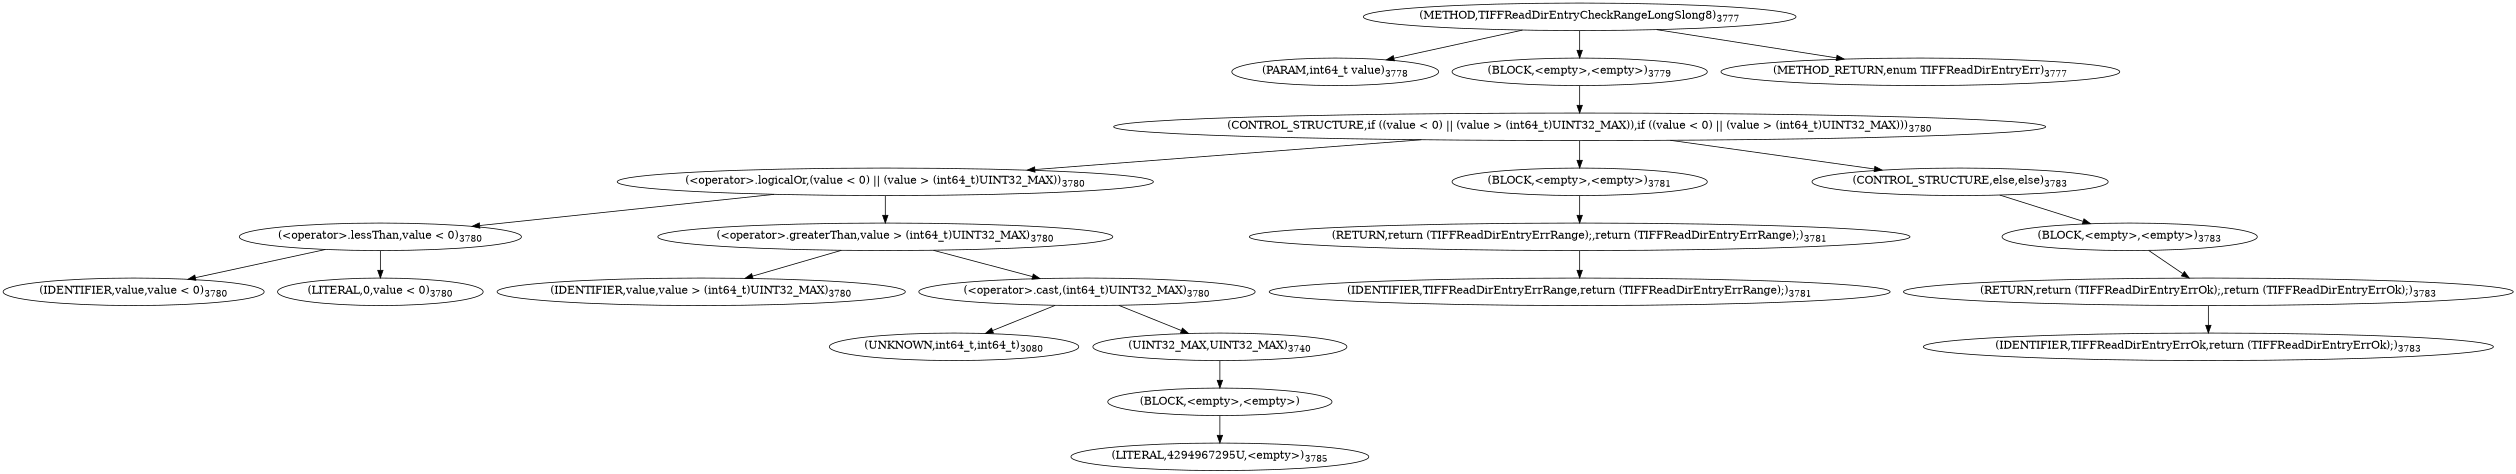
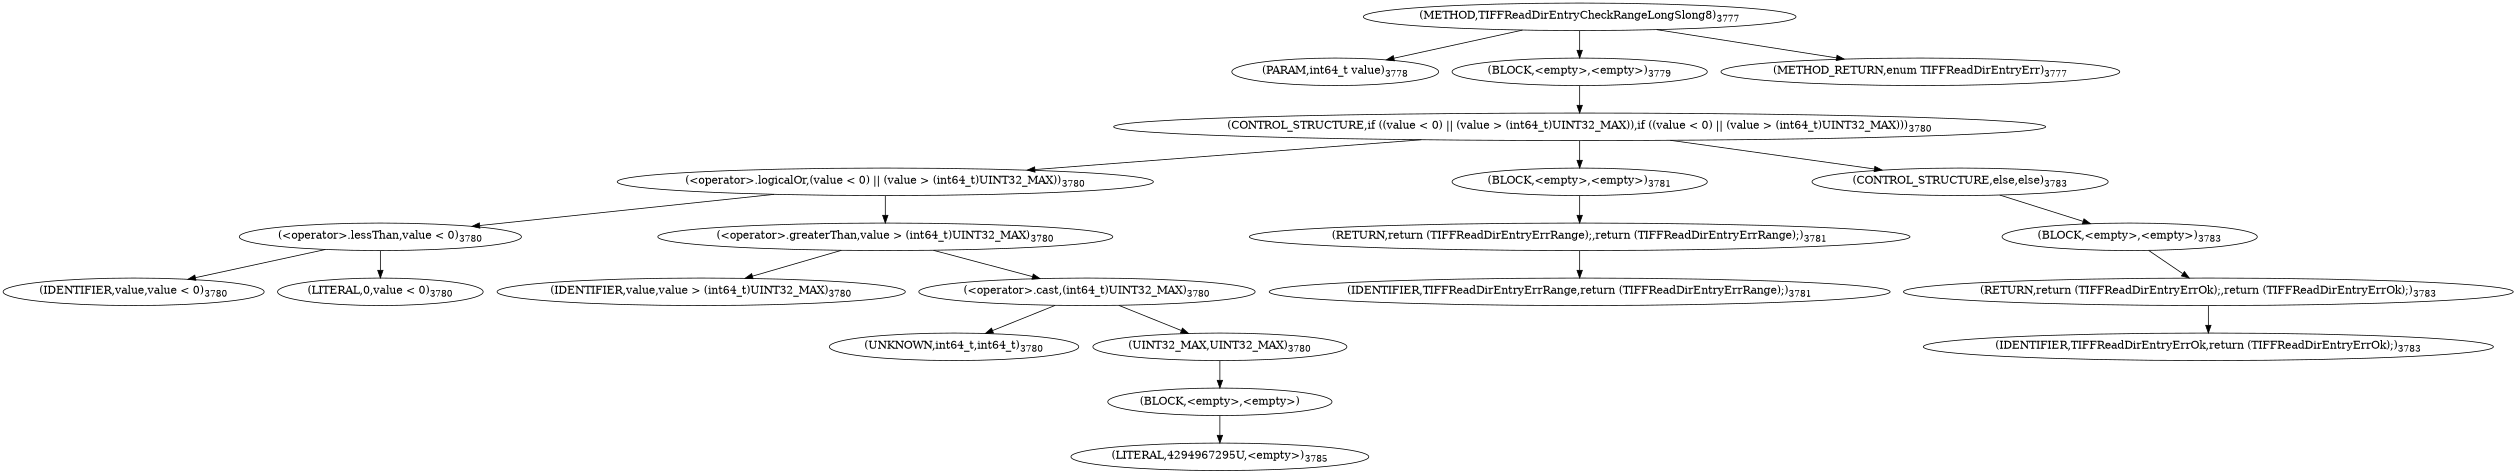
(1032, 346) -> (1032, 346)
(1300, 346) -> (1300, 346)
